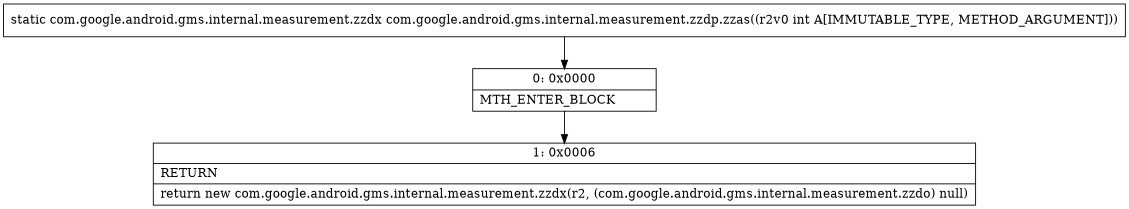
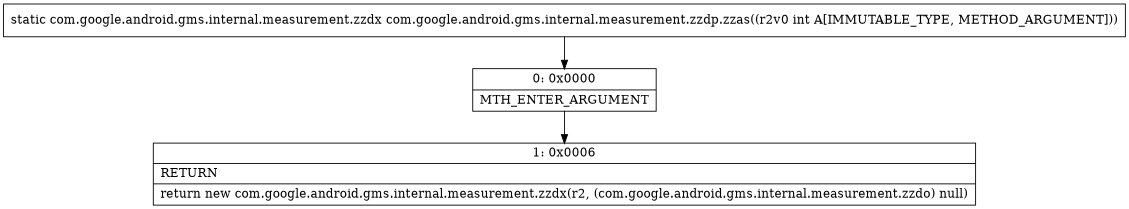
(548, 100) -> (564, 100)
